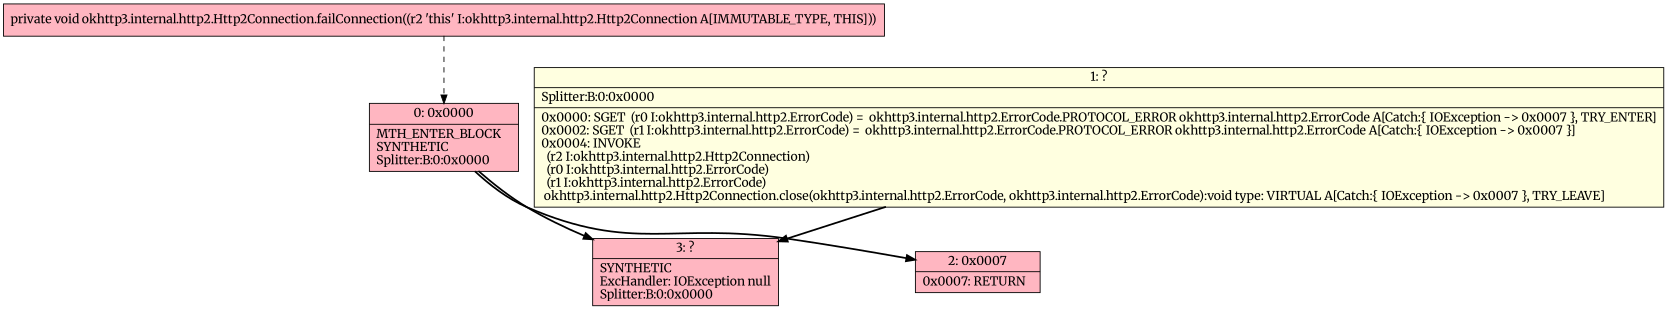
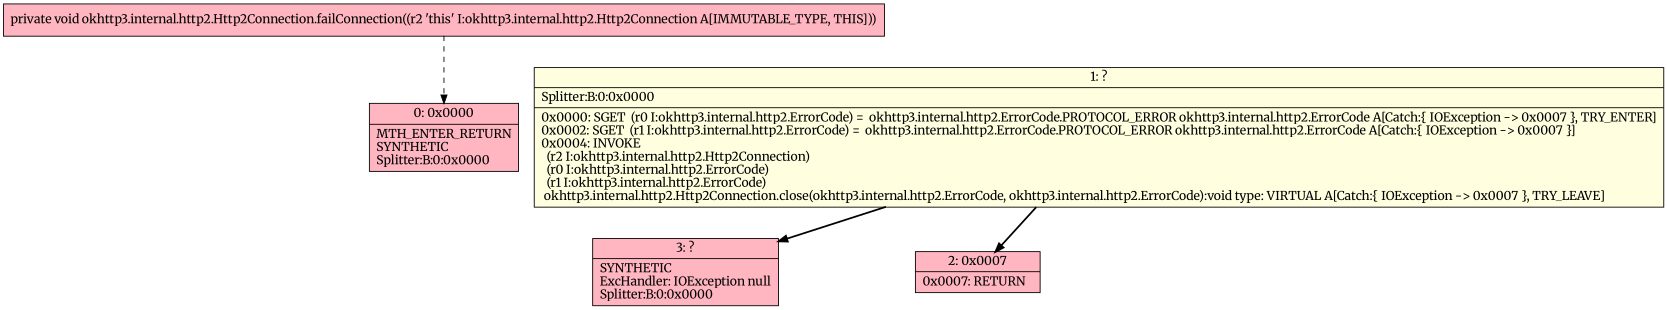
(439, 134) -> (444, 134)
(529, 208) -> none
(684, 233) -> (1019, 226)
